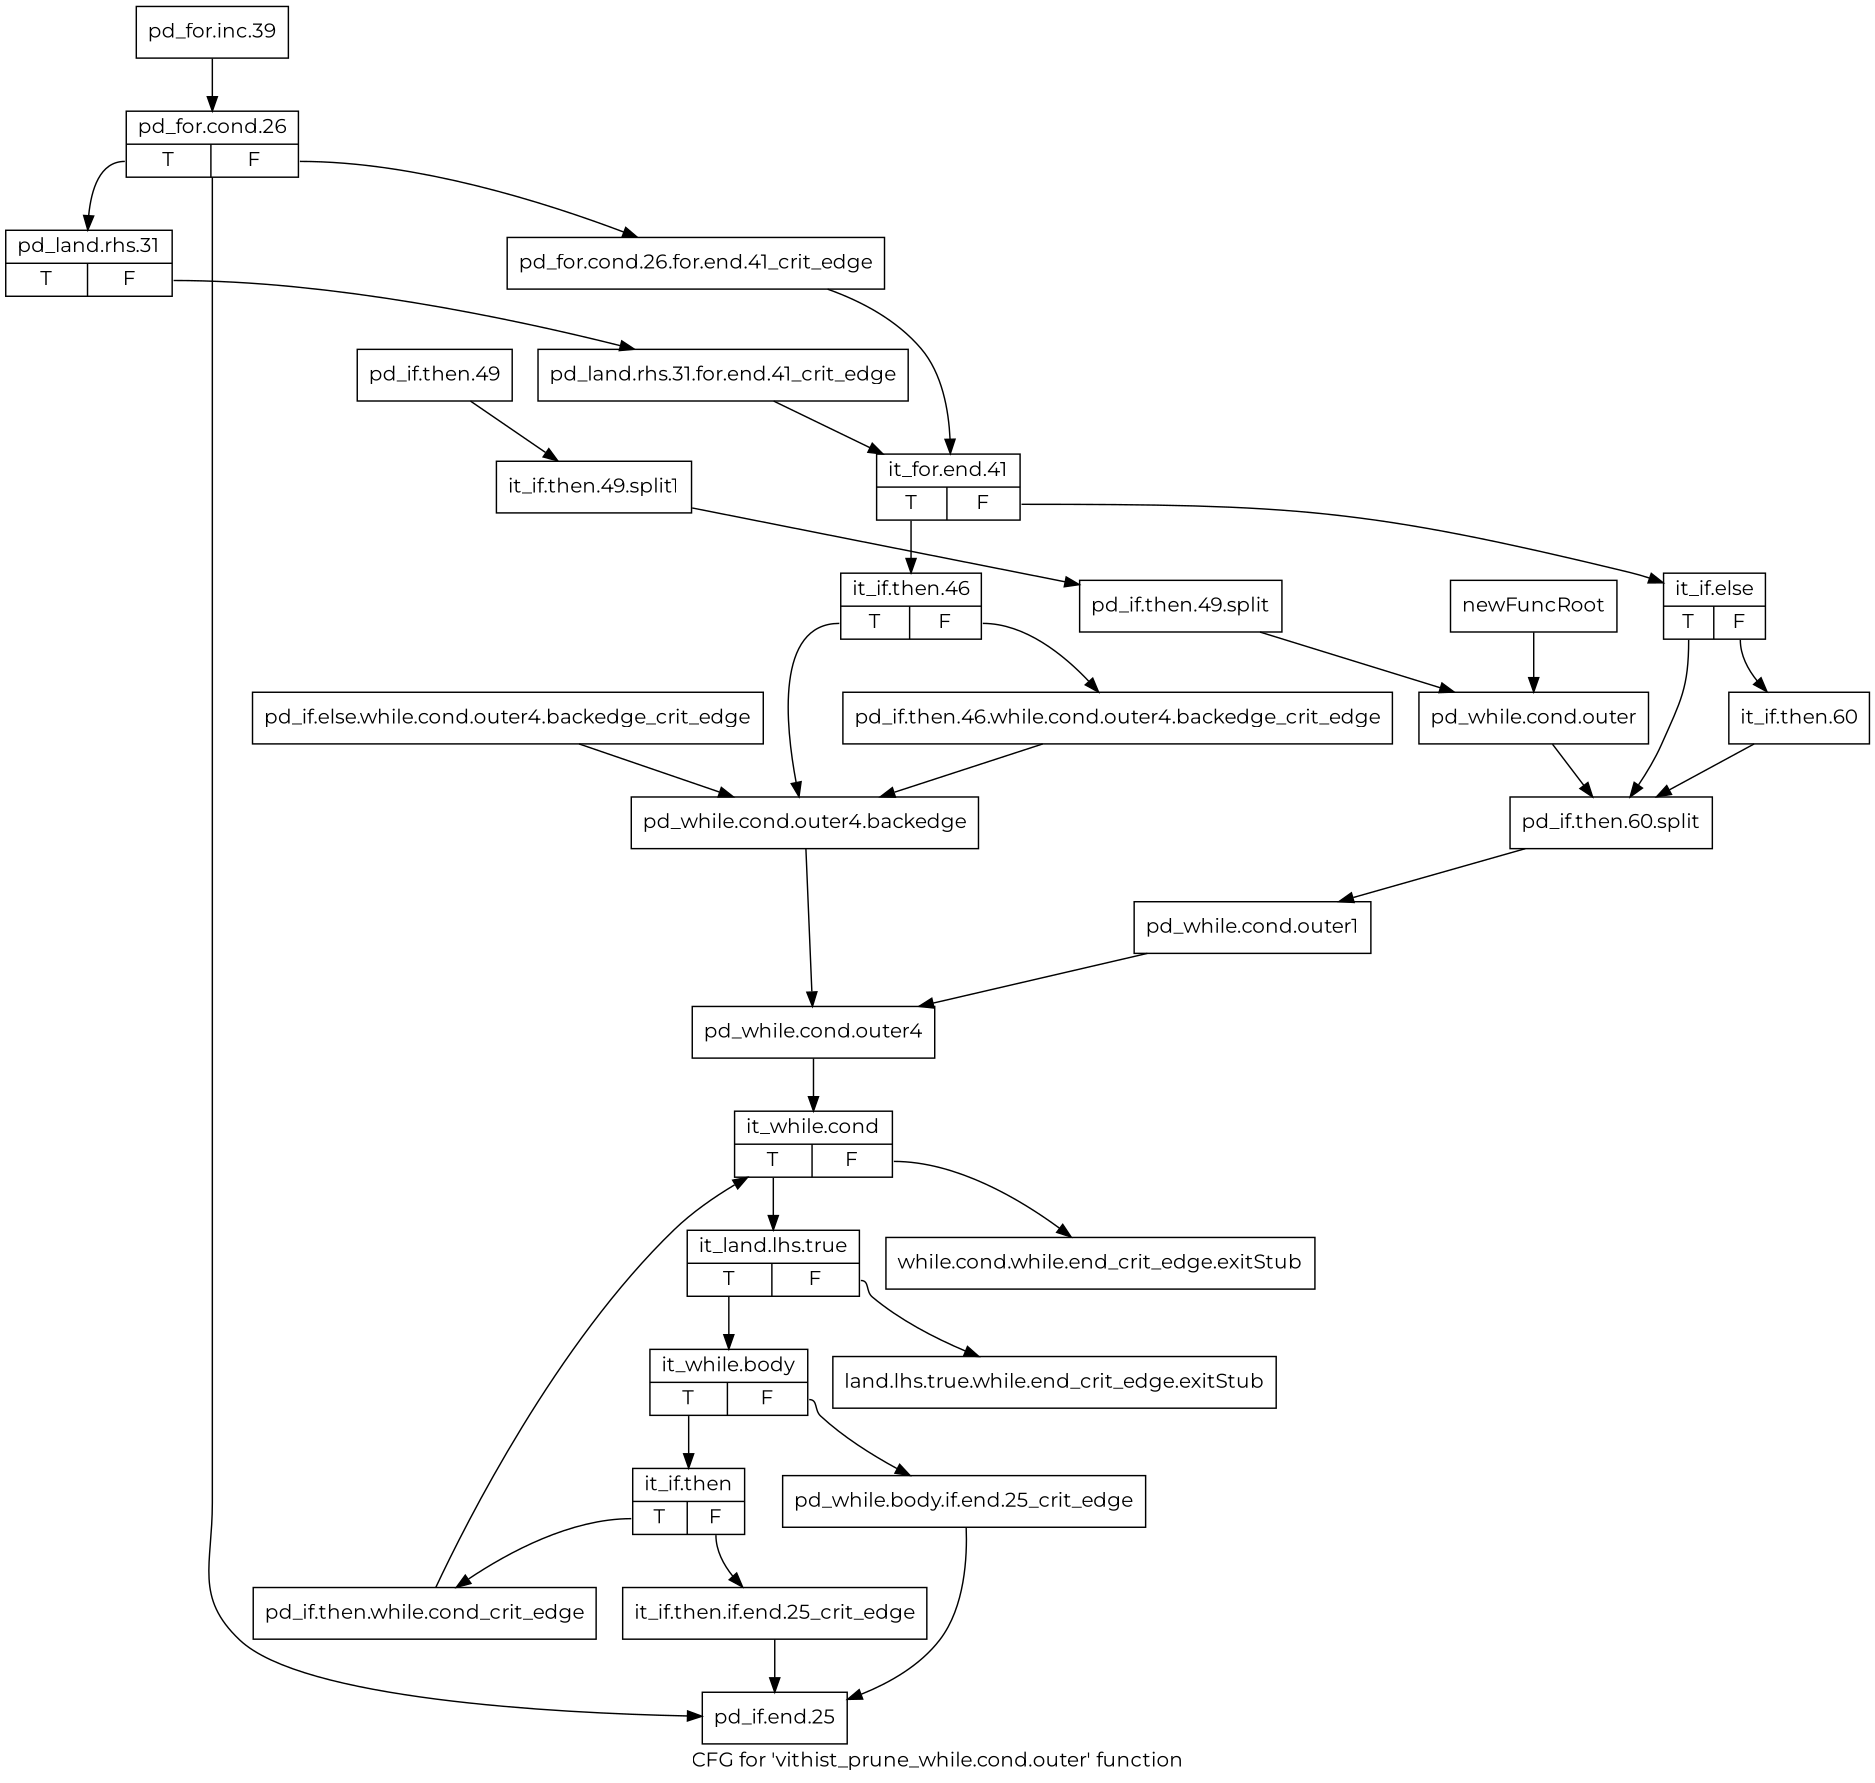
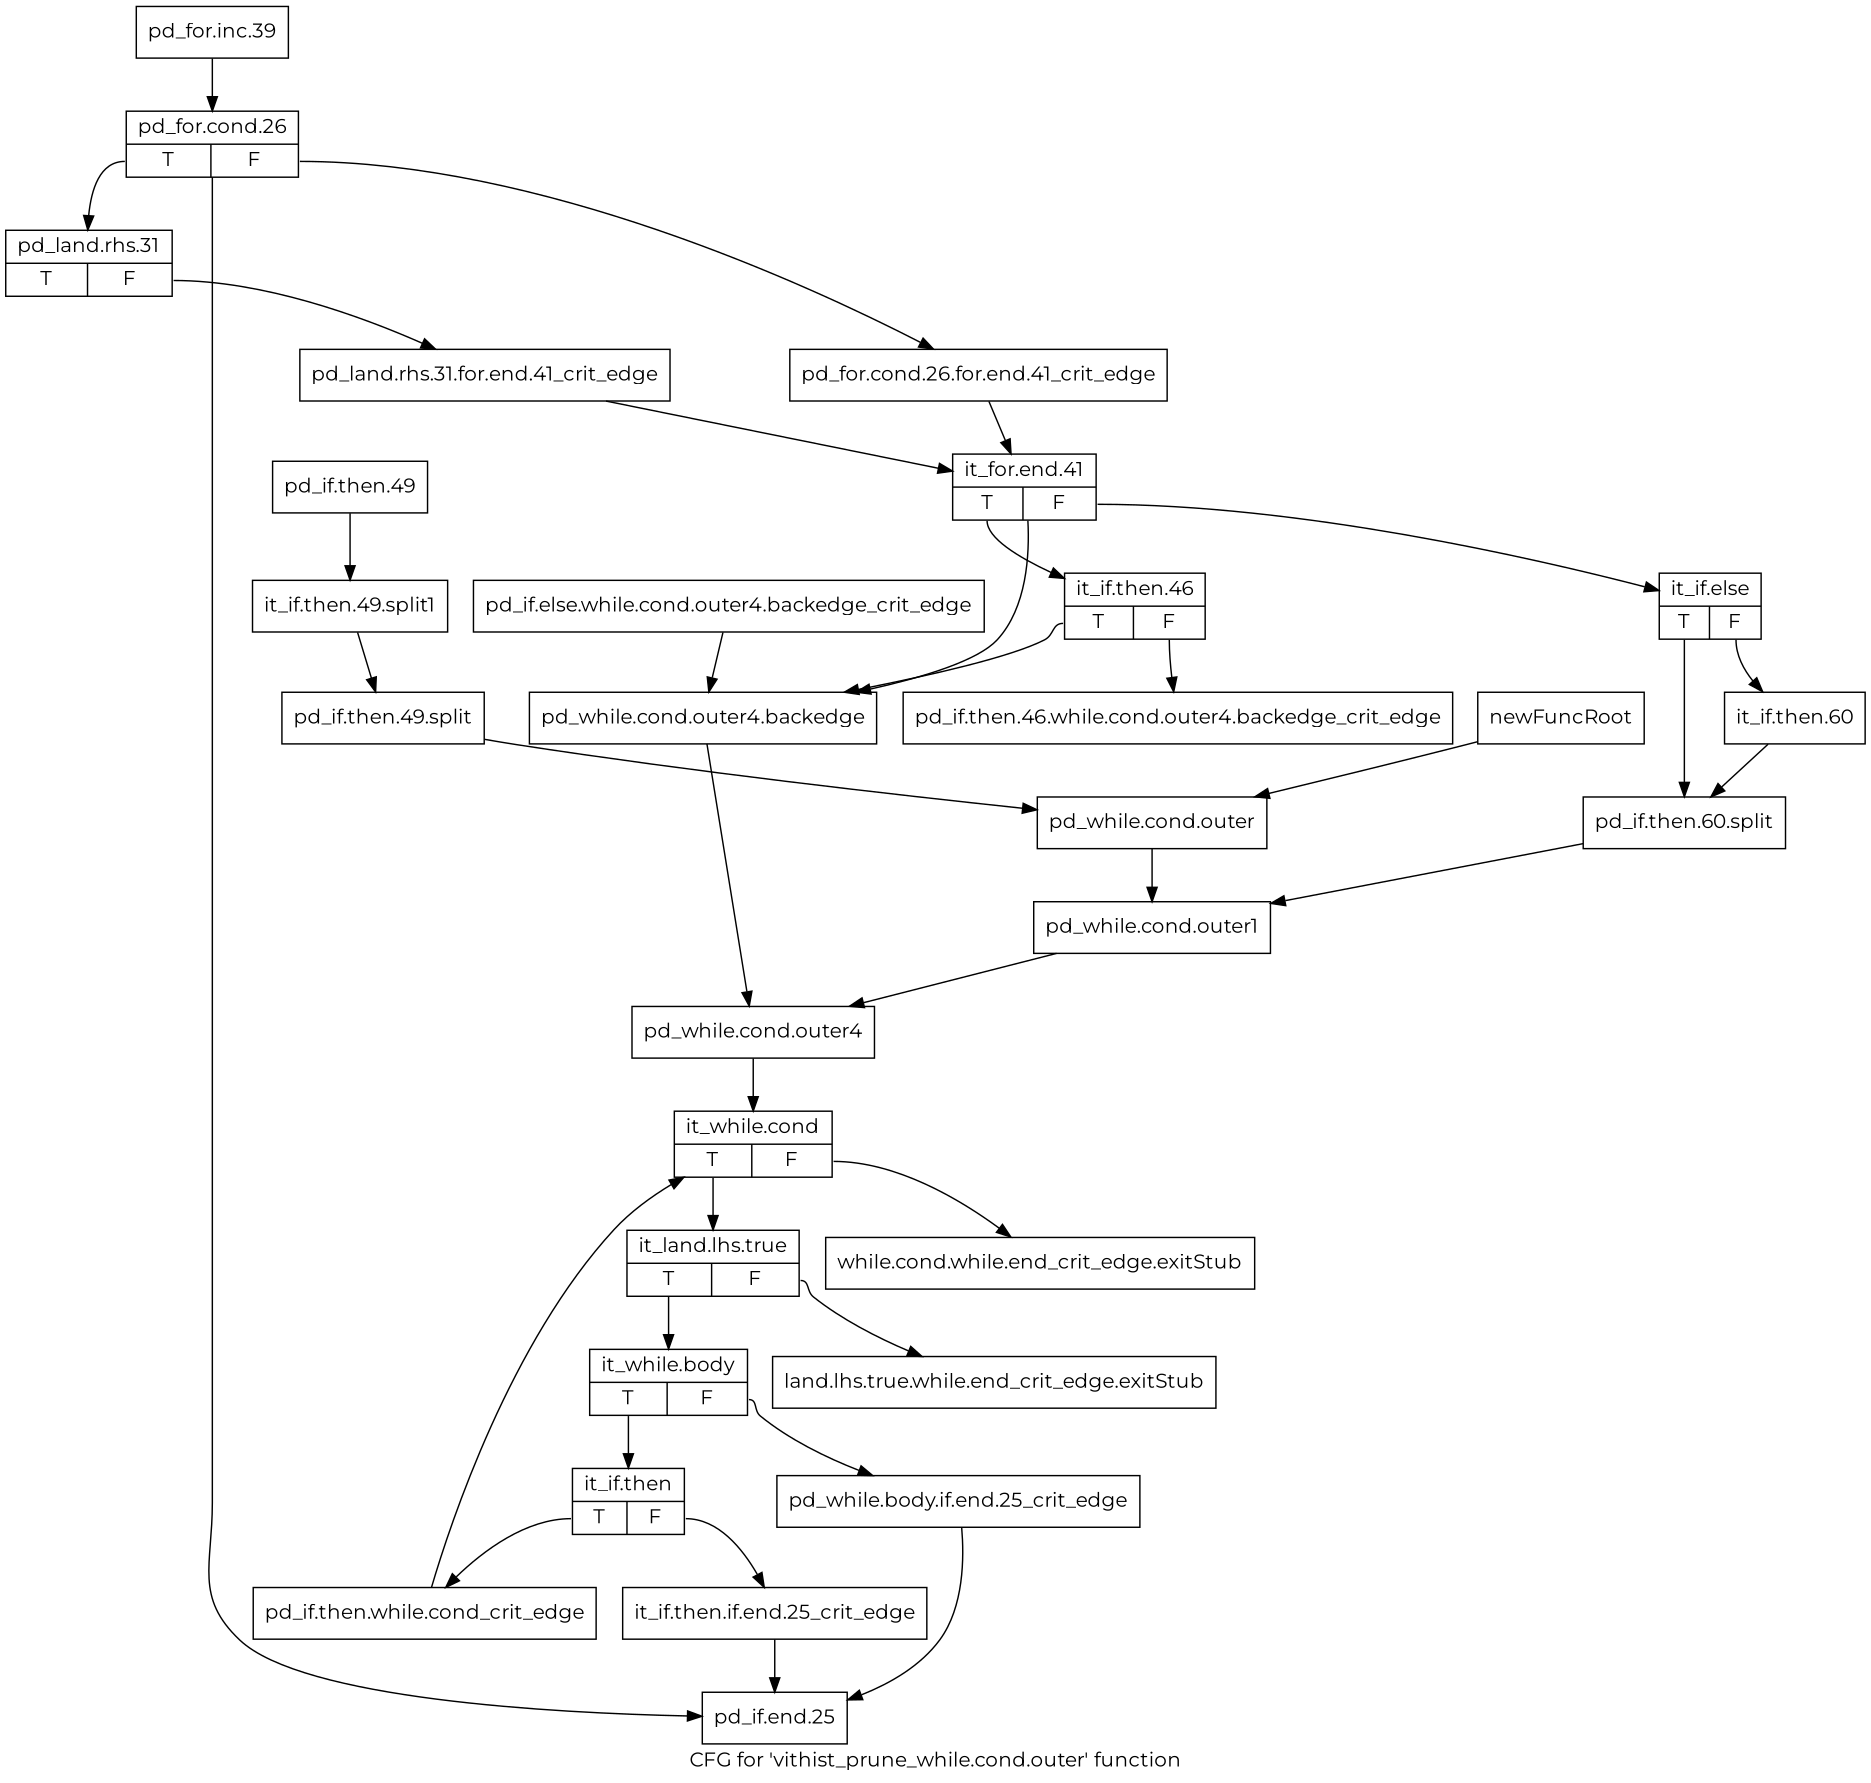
(1568, 765) -> (1152, 868)
(969, 768) -> (993, 644)
